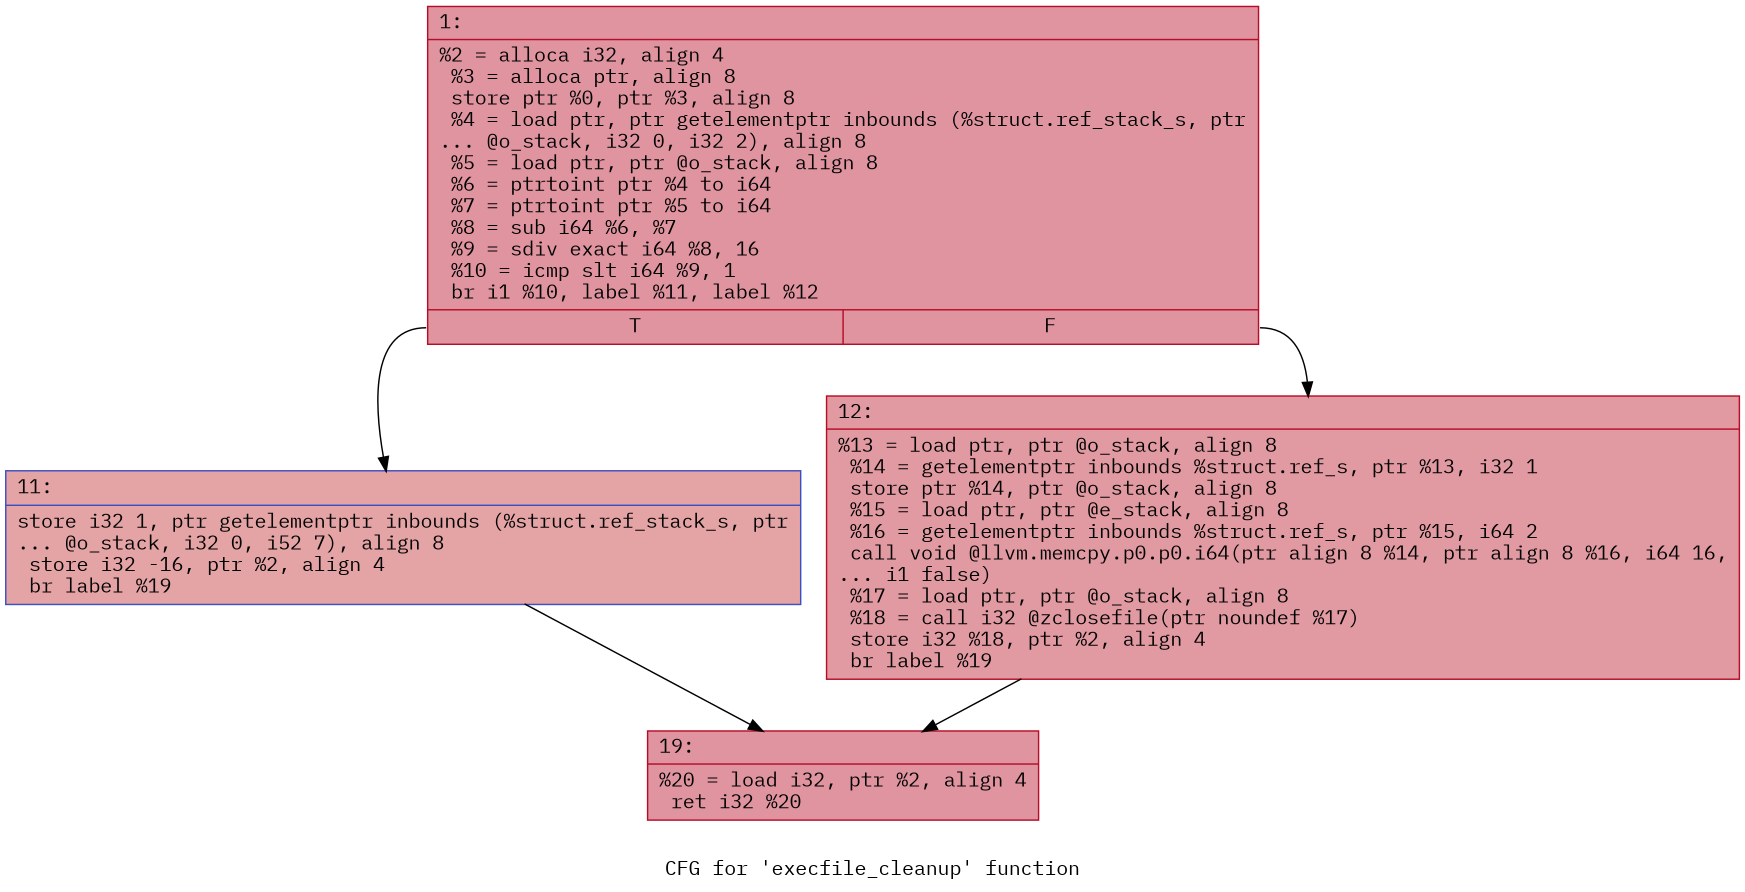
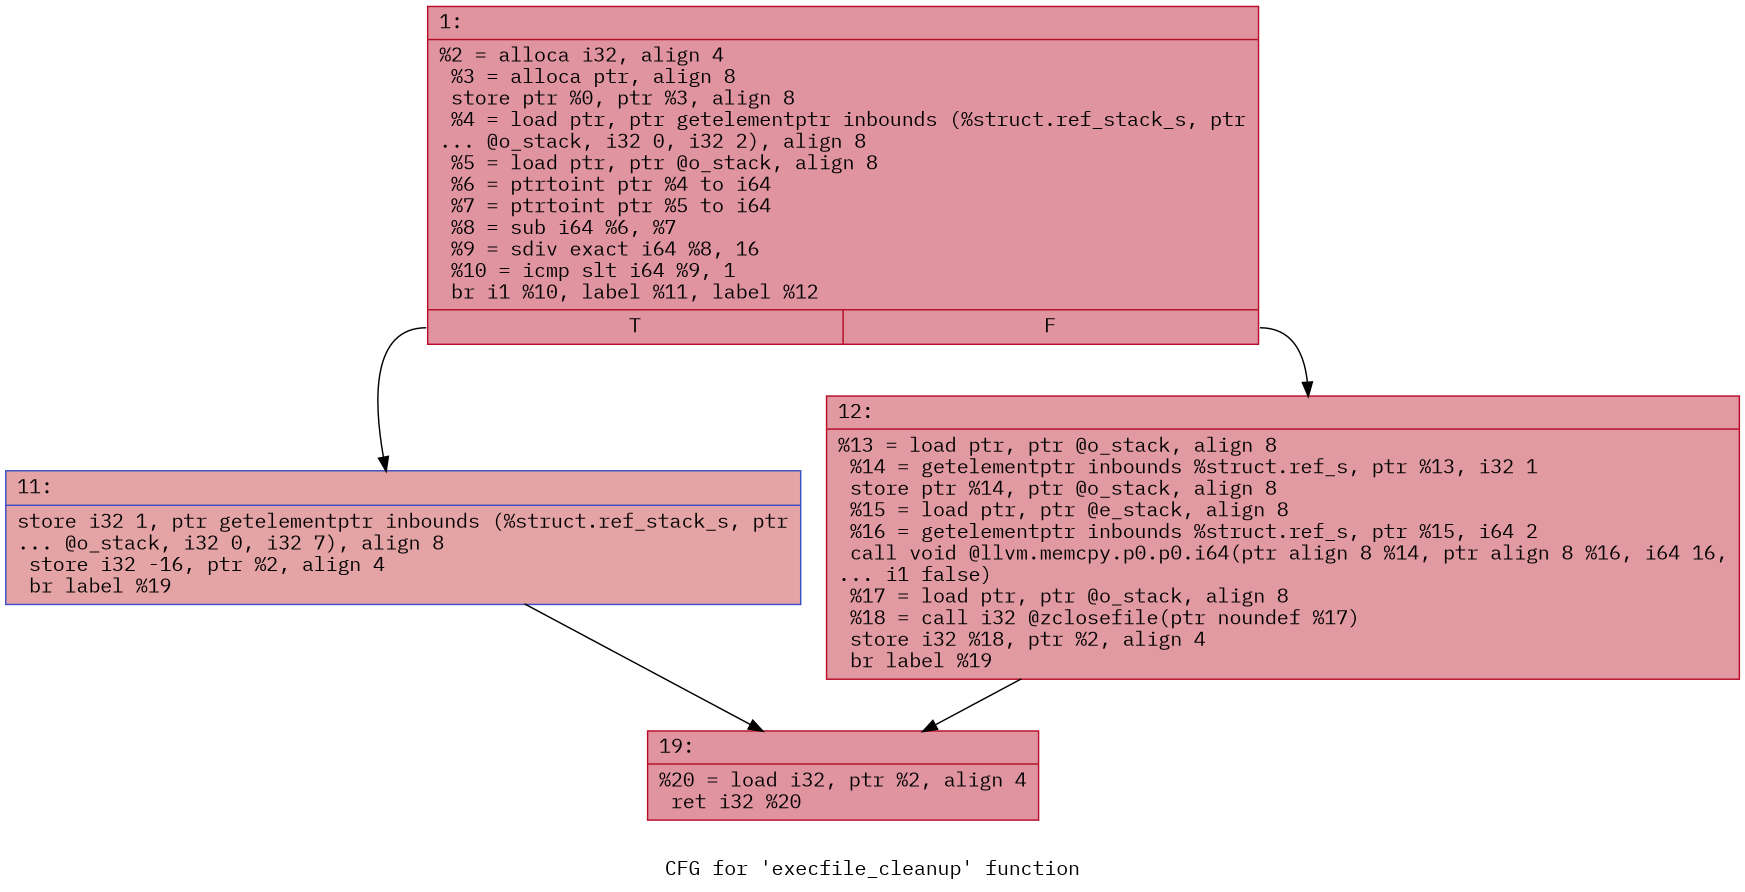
(231, 543) -> (231, 543)
